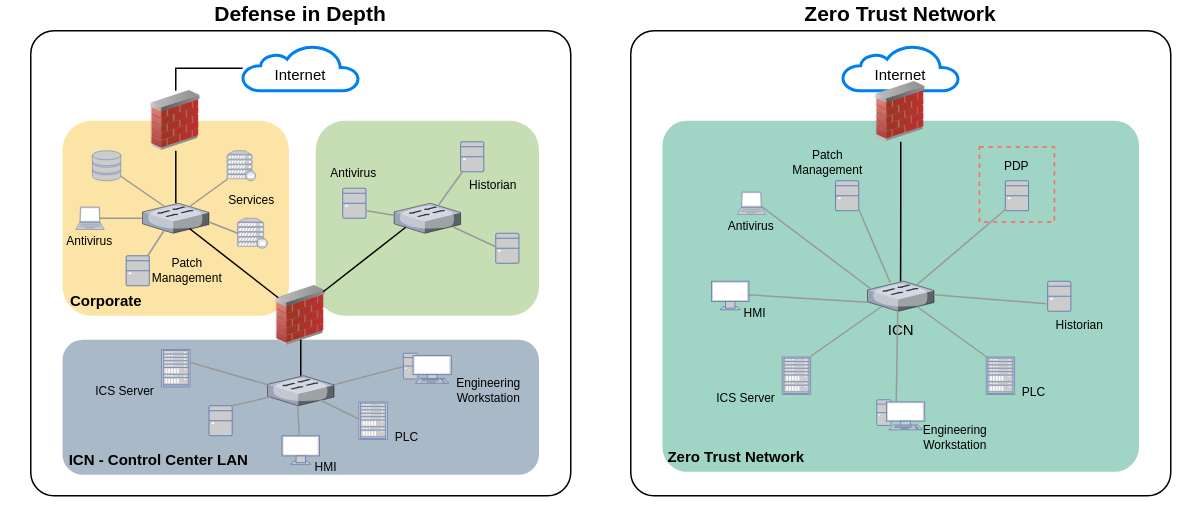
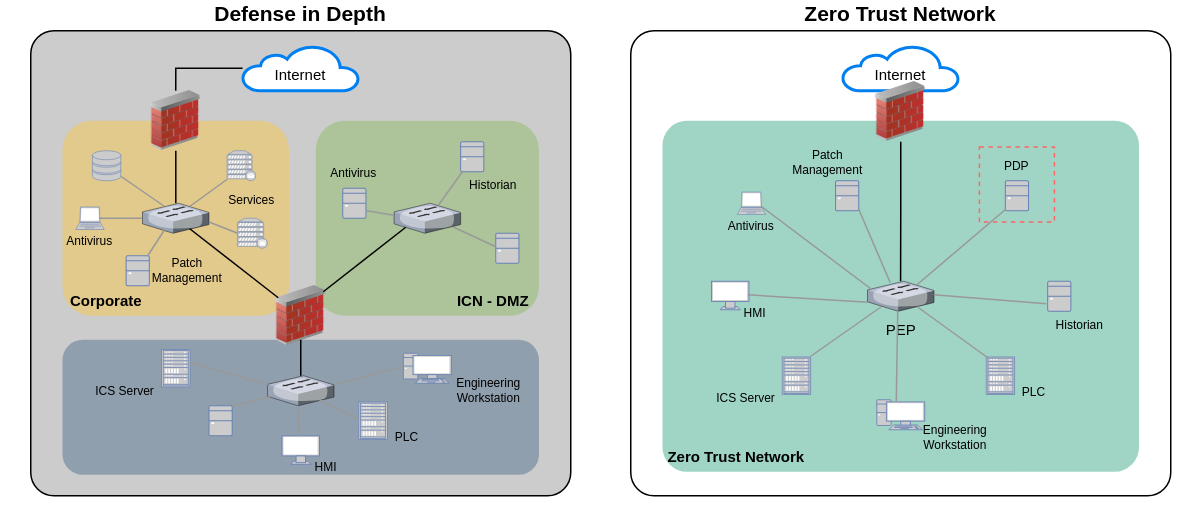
(301, 263) -> (301, 263)
none -> (493, 301)
(902, 331) -> (902, 331)
(159, 460) -> none
